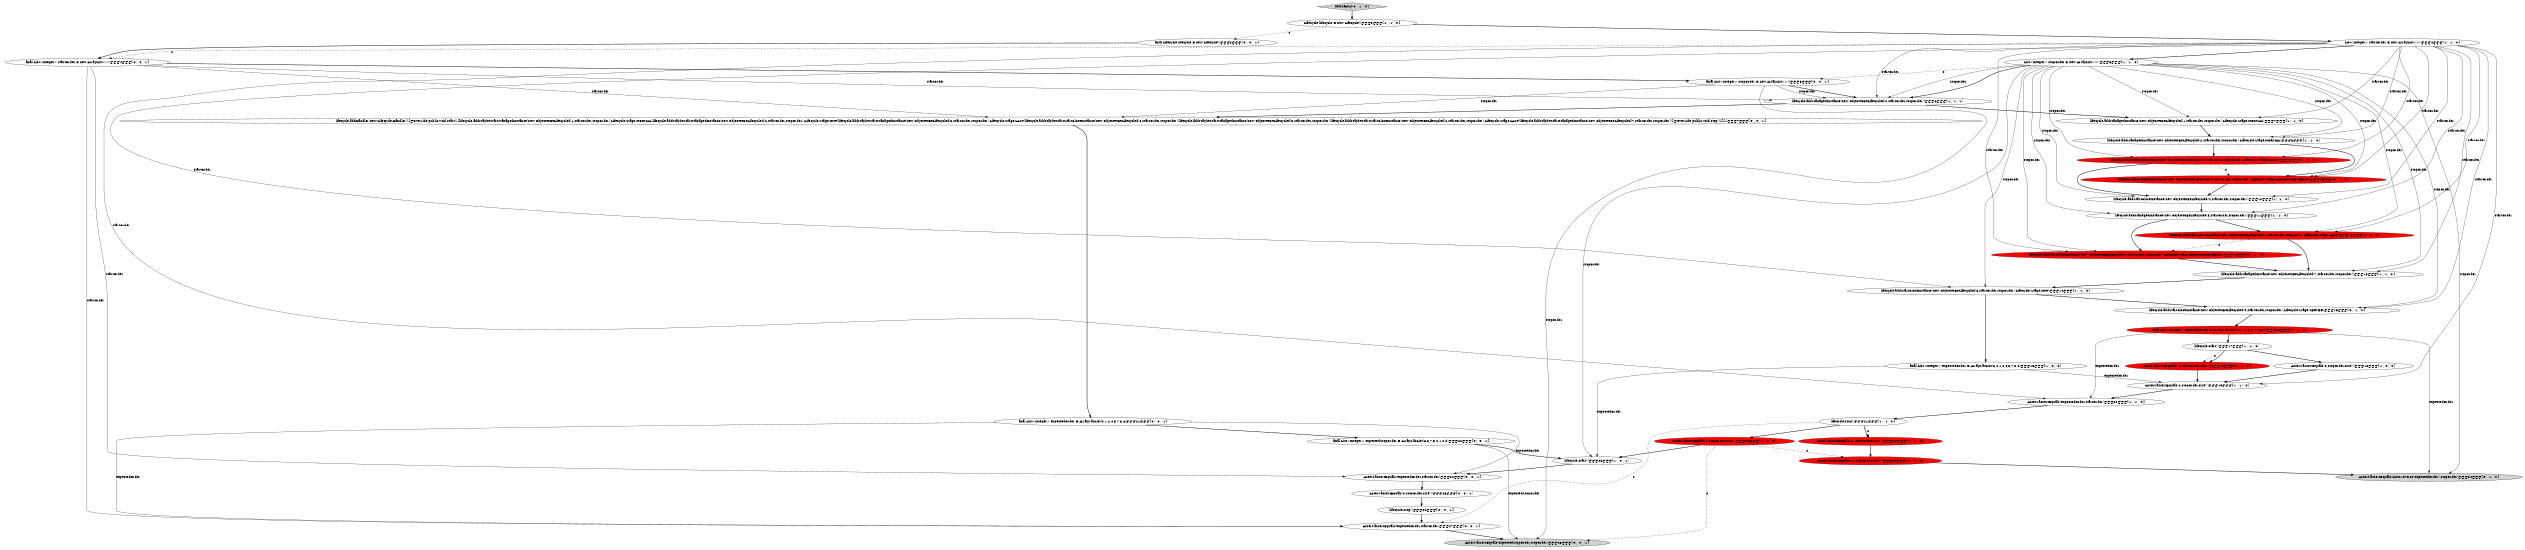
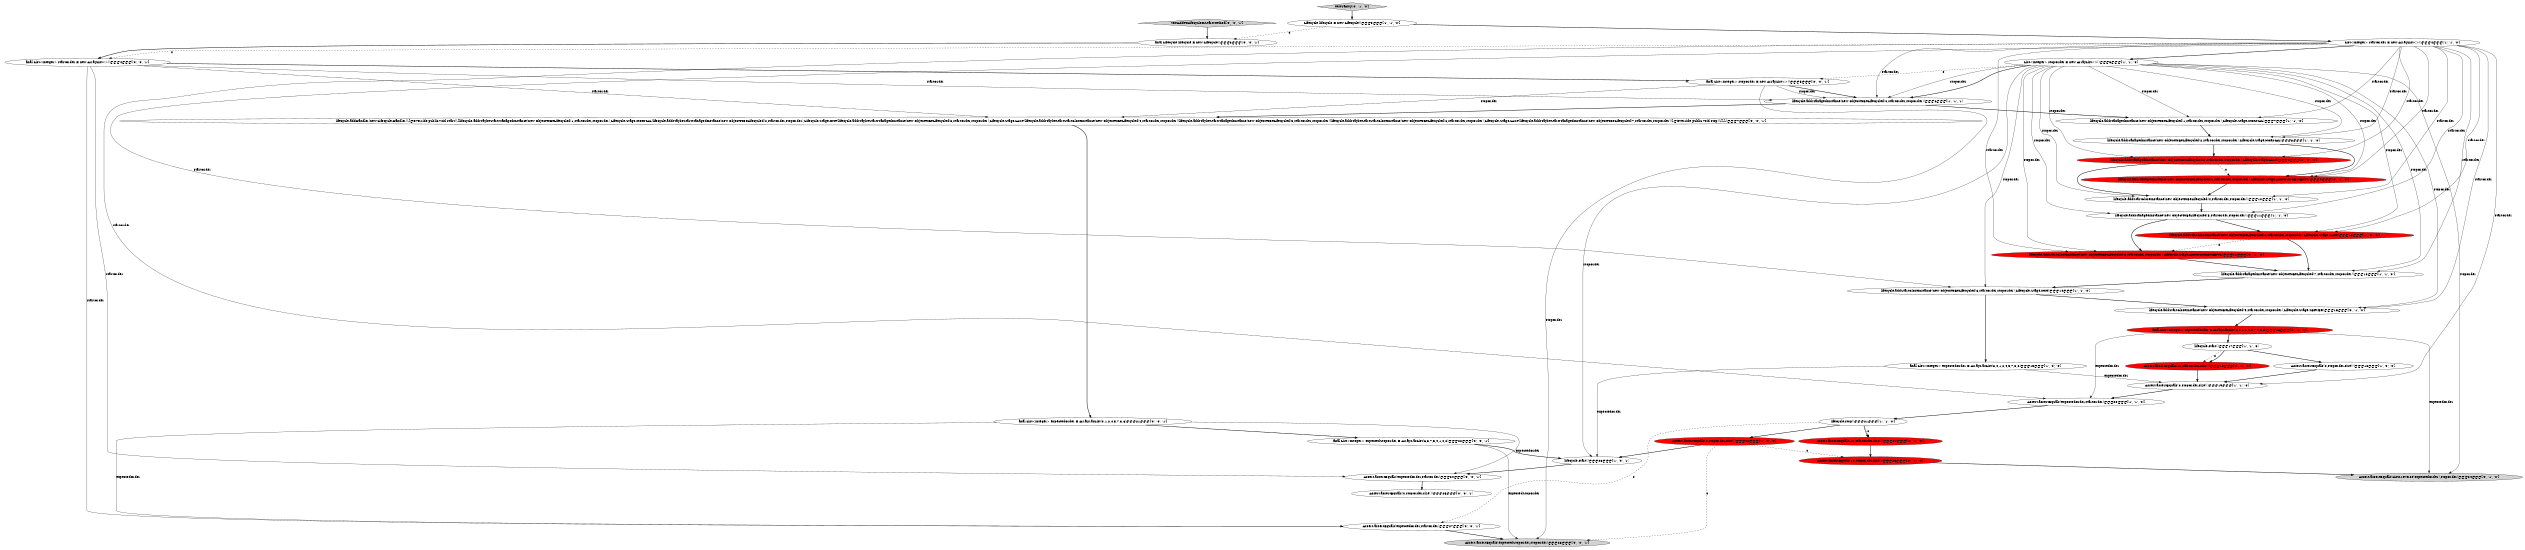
none -> (1207, 23)
(1422, 510) -> none
